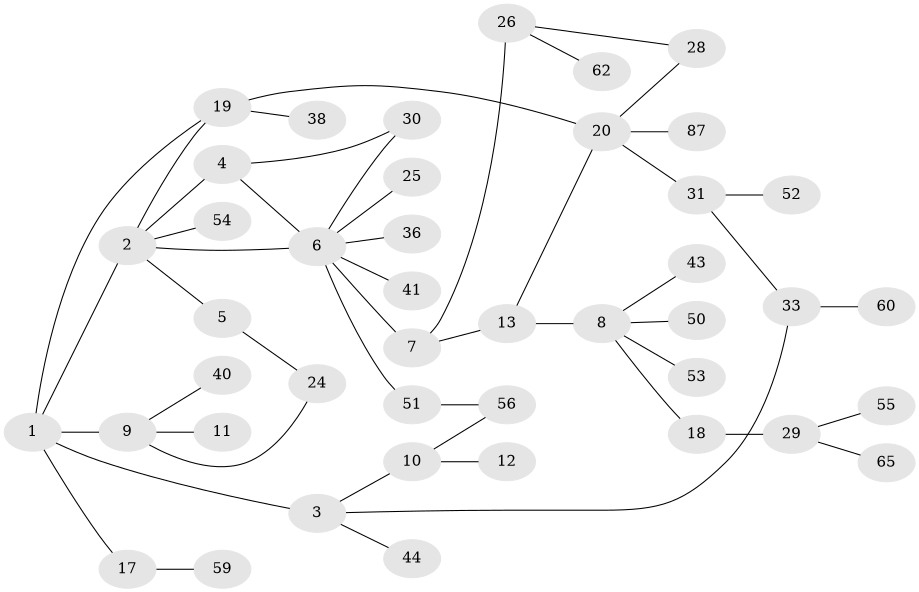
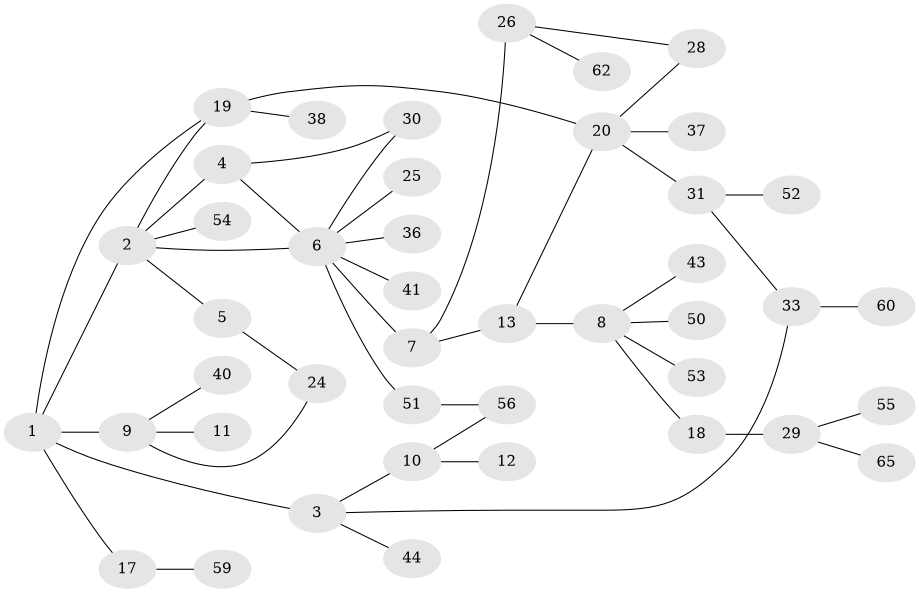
(697, 132) -> (697, 132)
